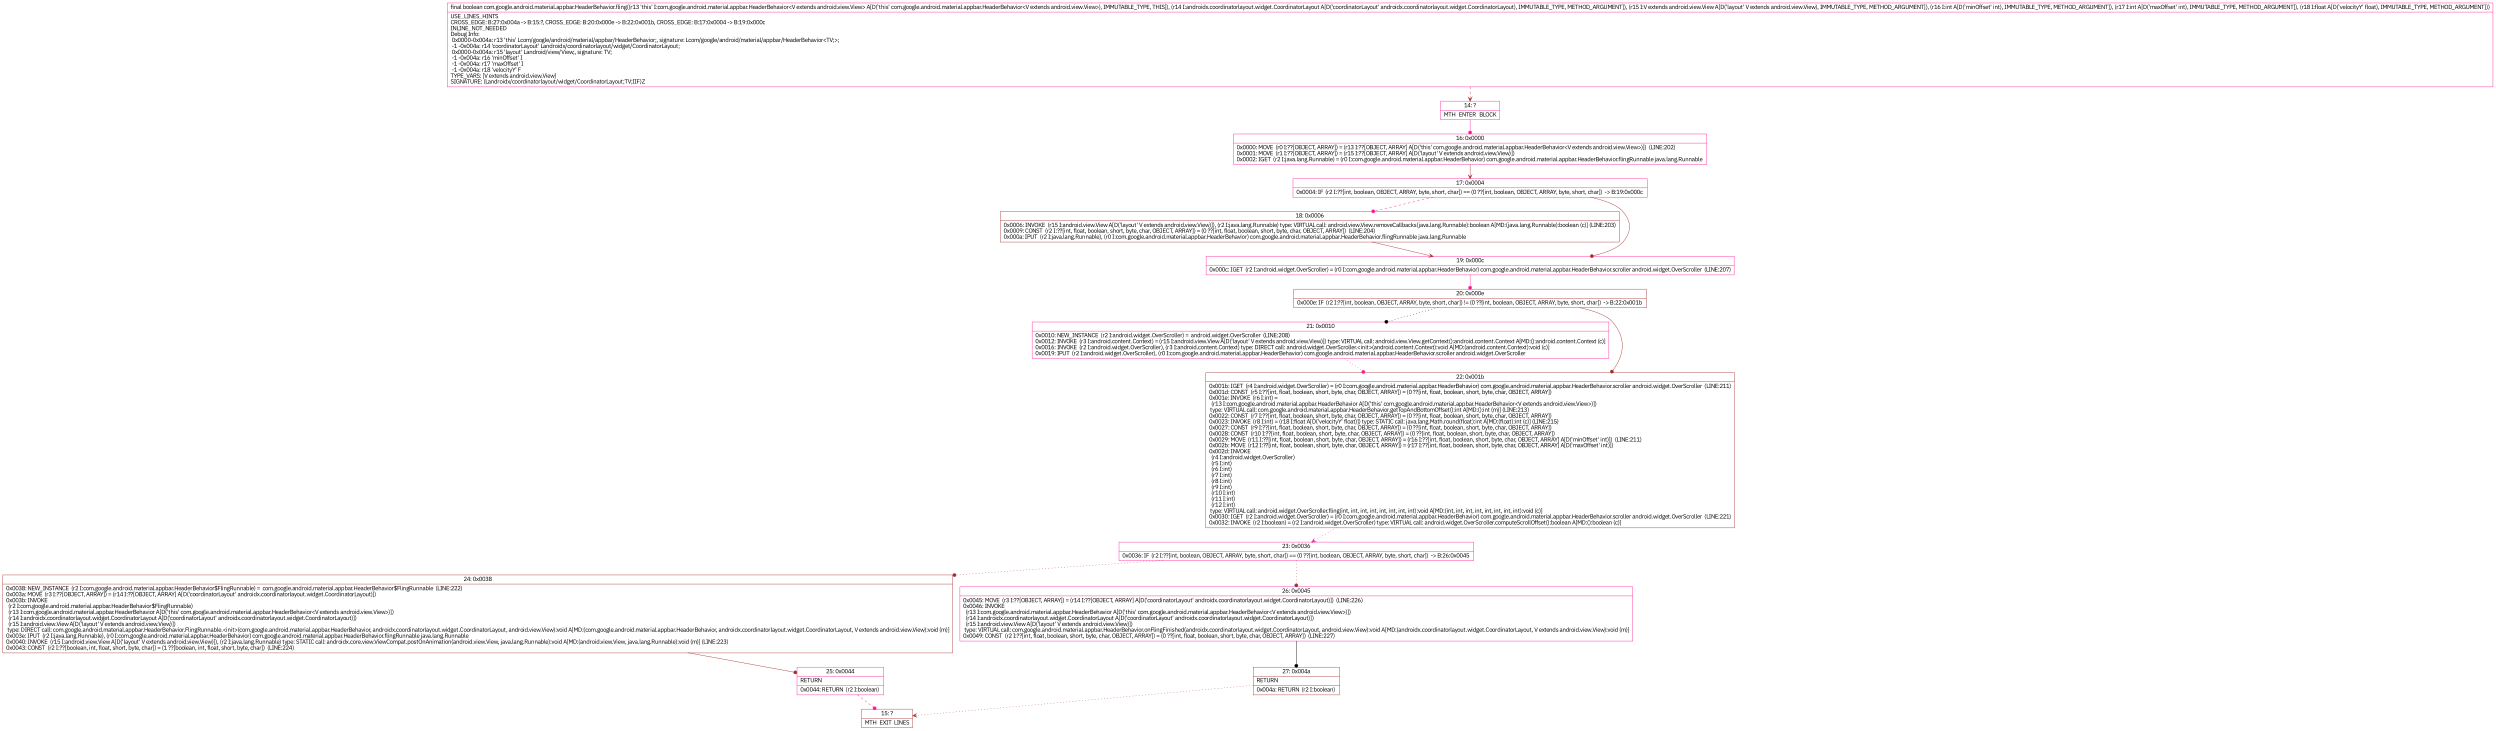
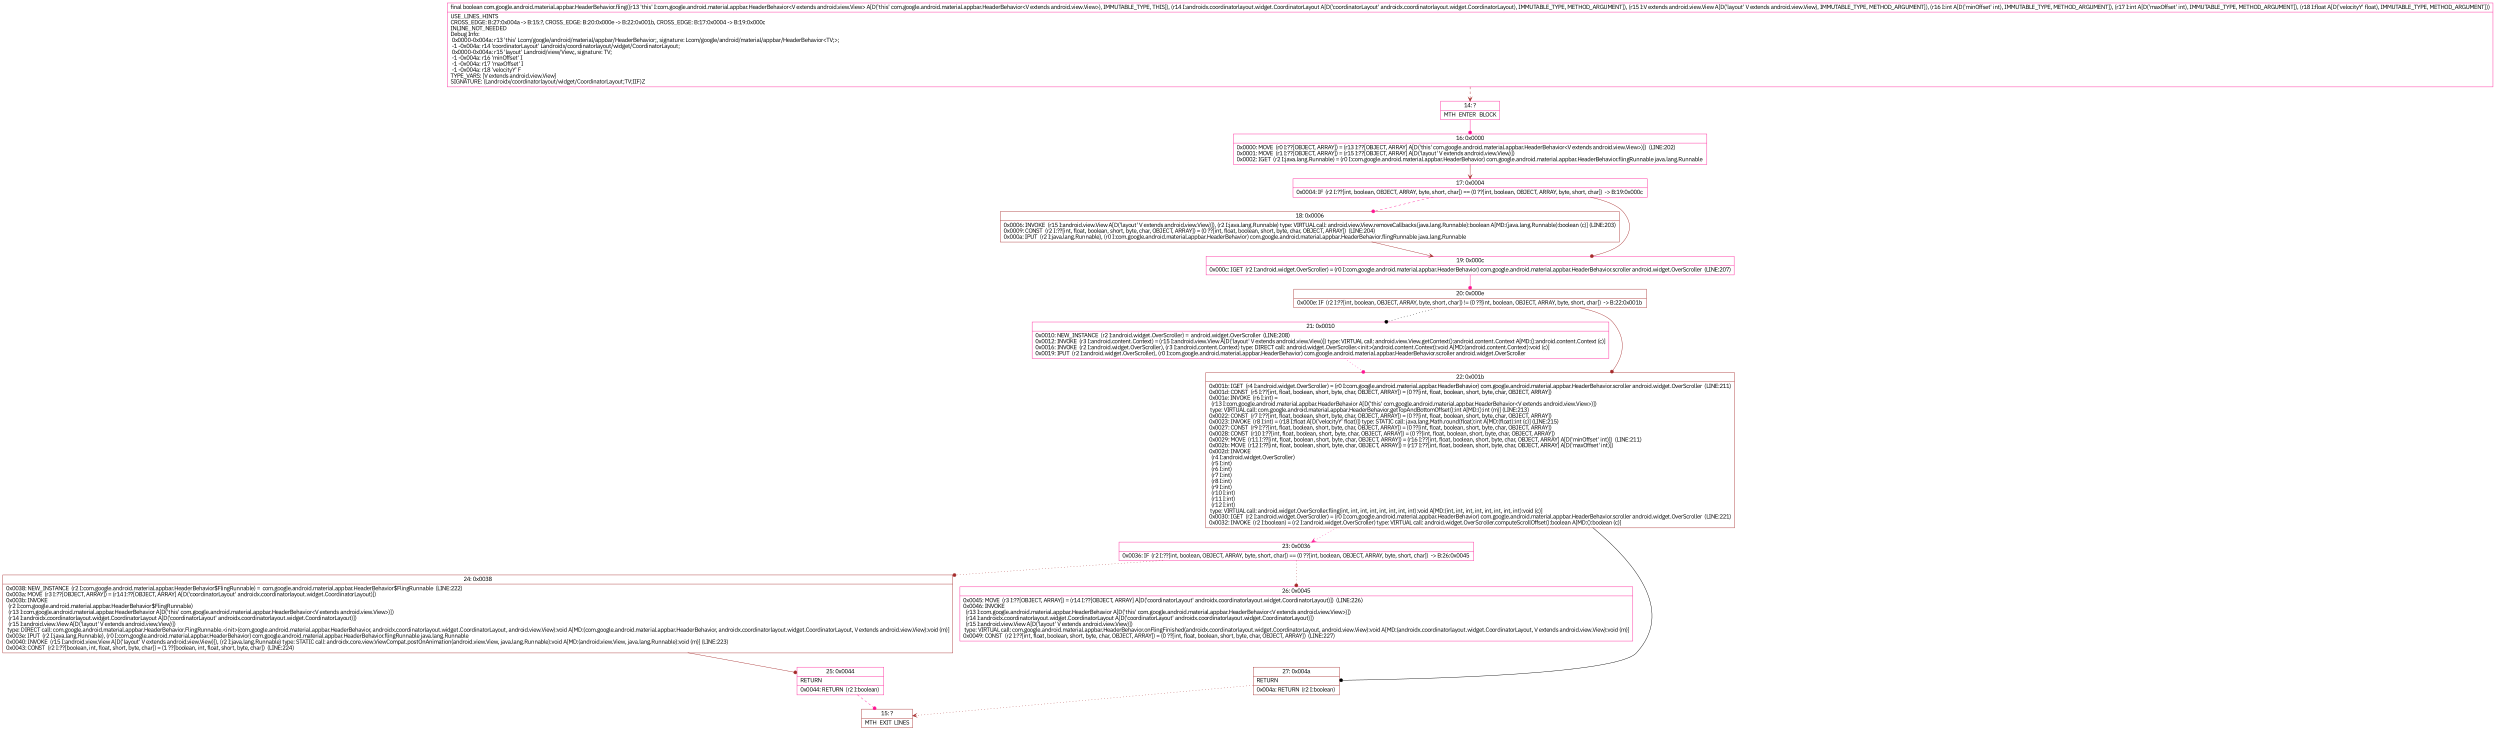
(1296, 652) -> (1566, 670)
